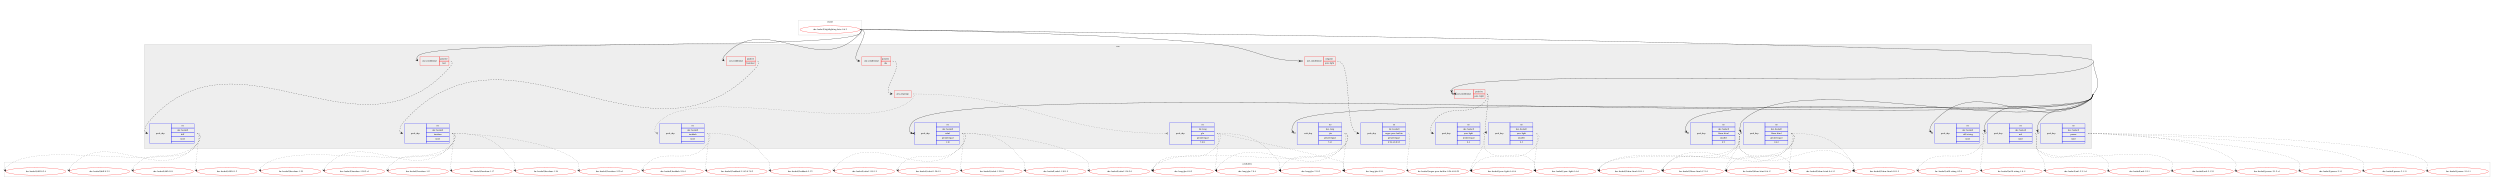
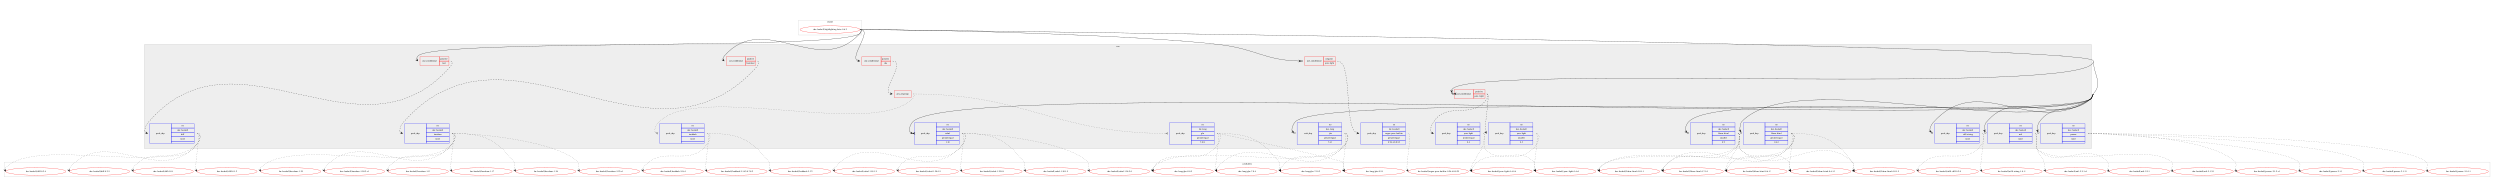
(1948, 171) -> (1948, 171)
